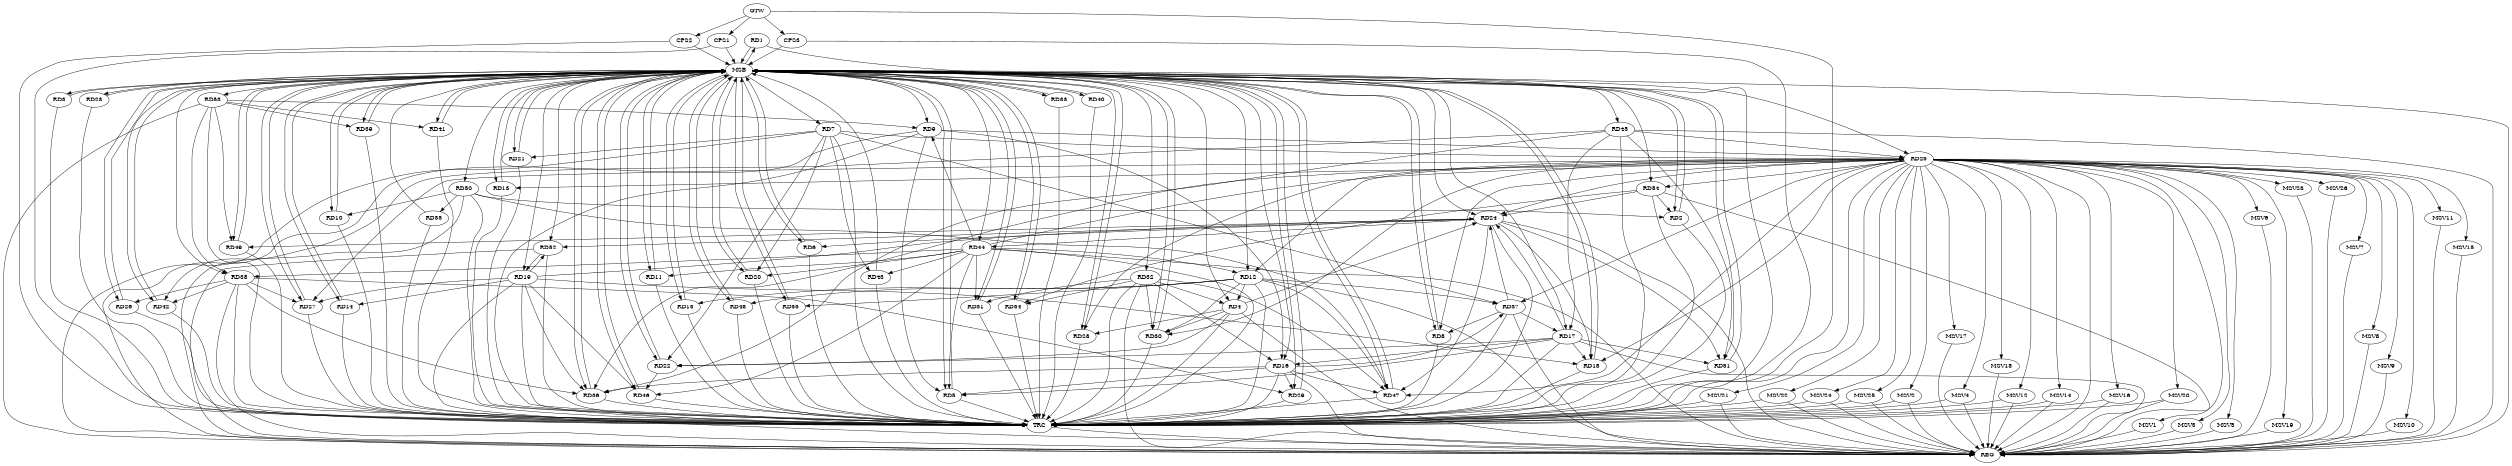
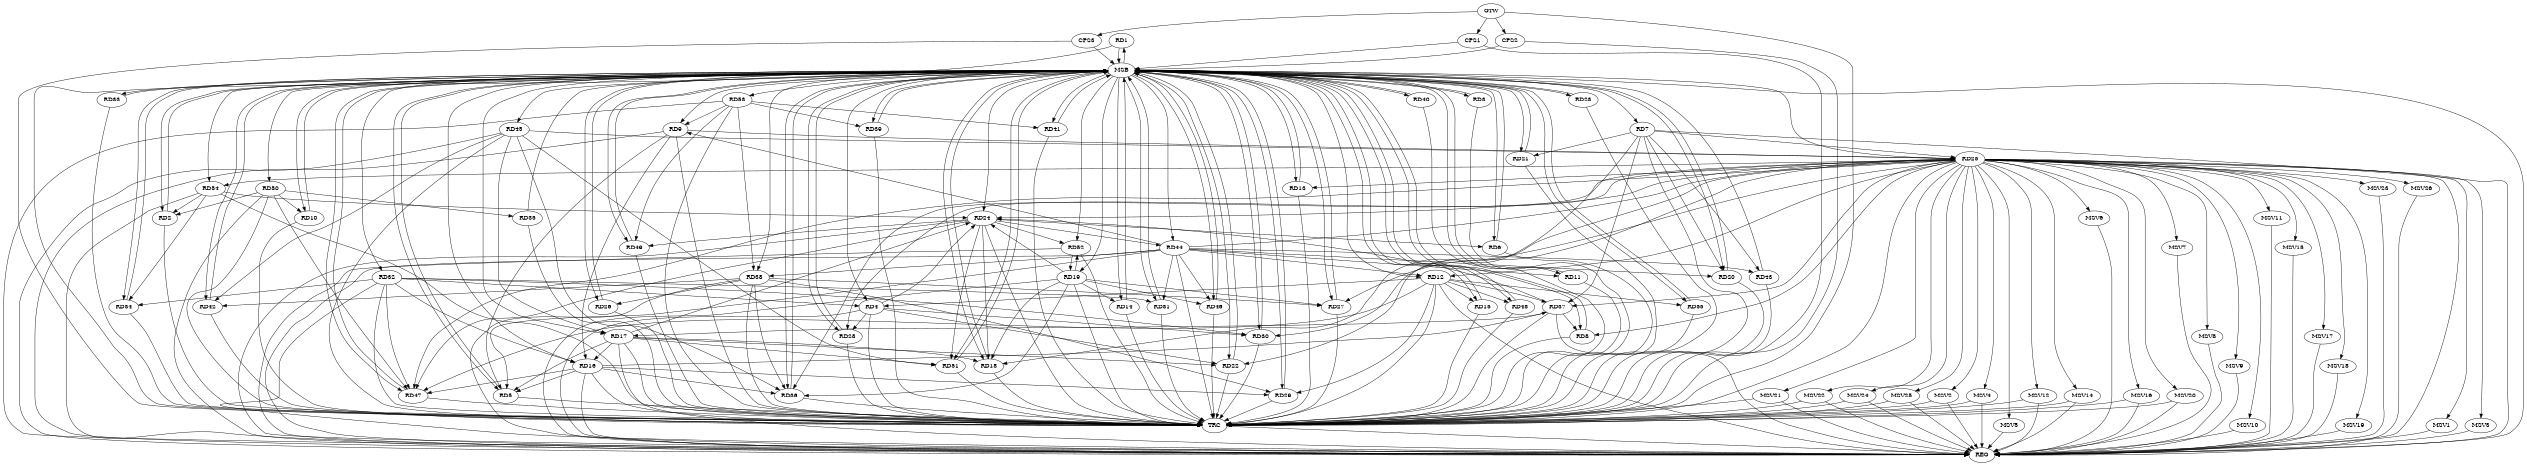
(1206, 310) -> (1385, 358)
(654, 379) -> (1222, 396)
